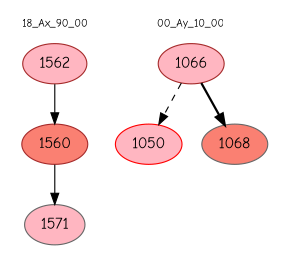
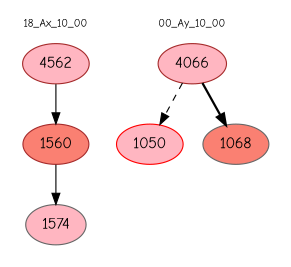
(55, 24) -> (56, 24)
(55, 64) -> (56, 64)
(191, 64) -> (192, 64)
(55, 225) -> (56, 225)
